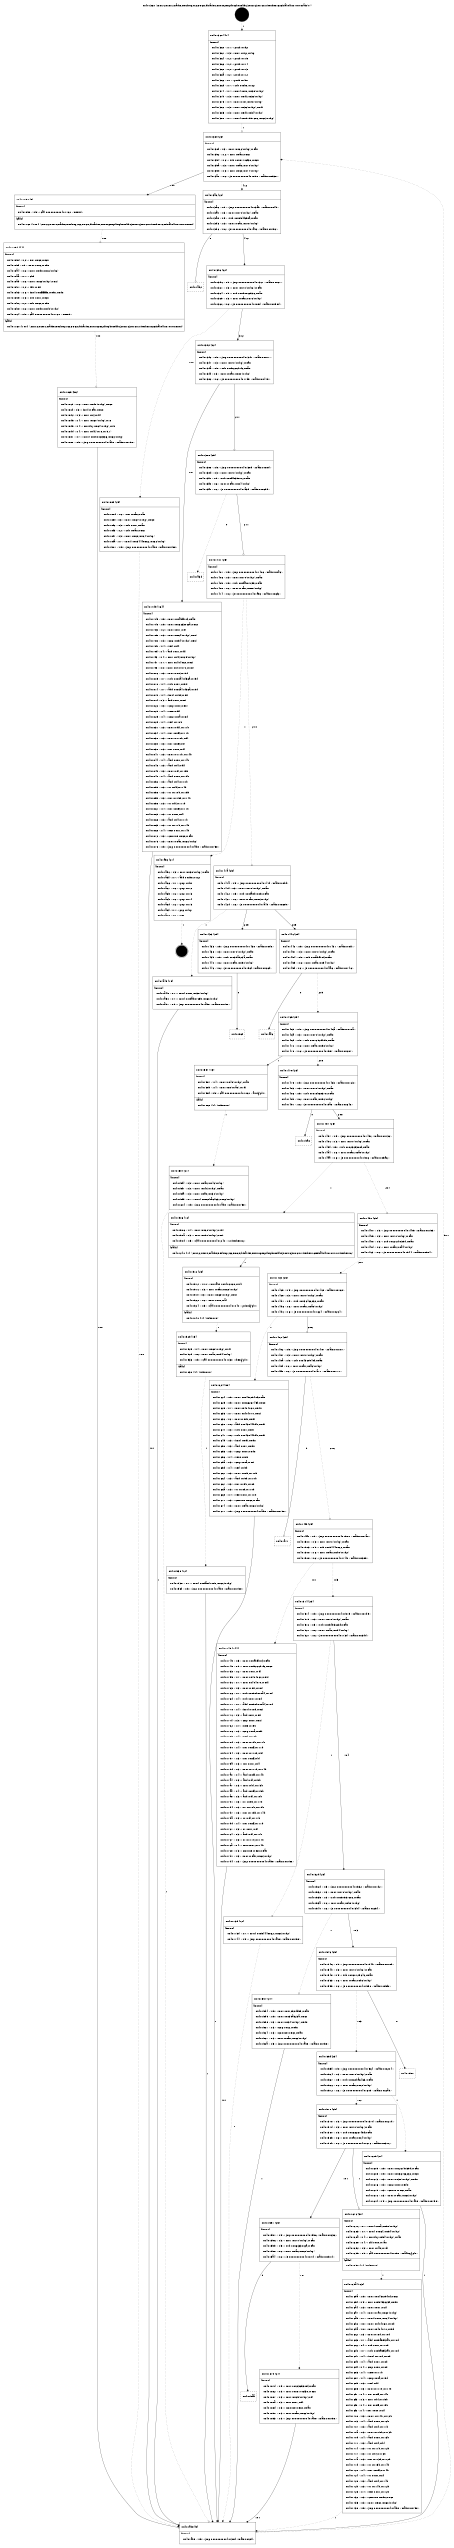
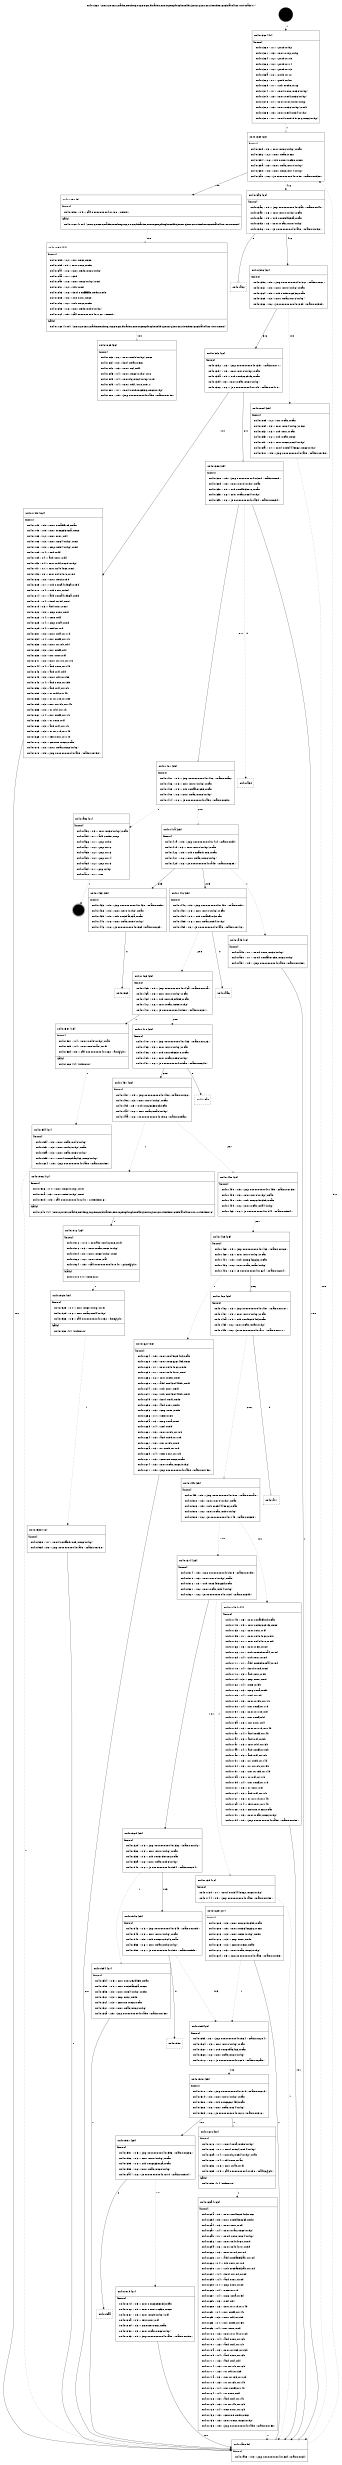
(97, 1508) -> (310, 1471)
(216, 2021) -> (87, 1991)
(404, 2121) -> (237, 1990)
